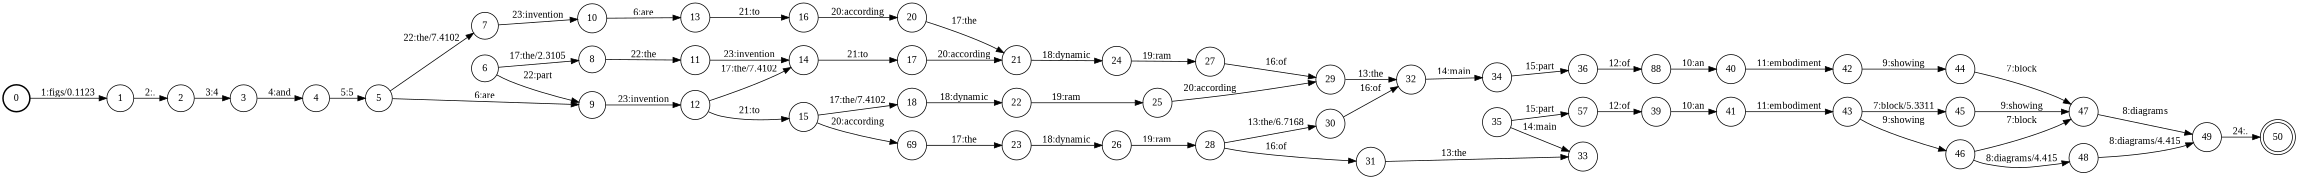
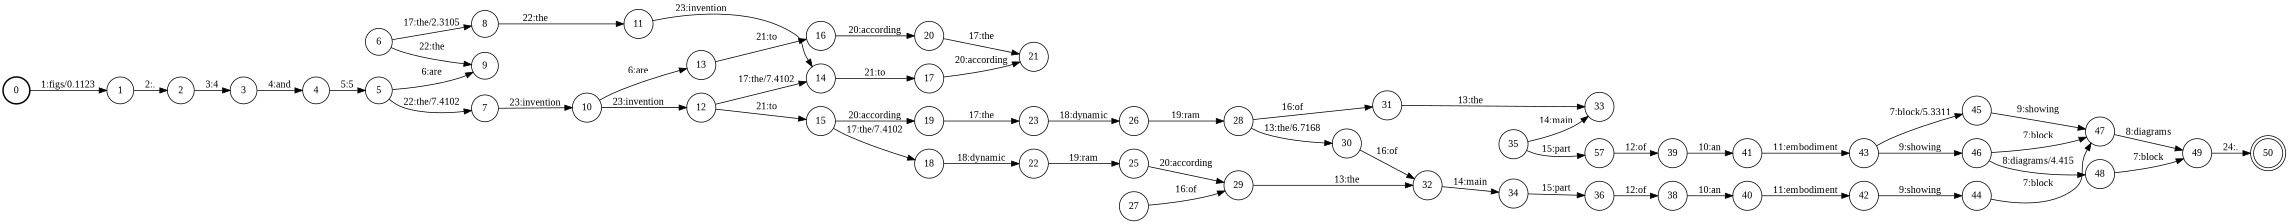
(1117, 61) -> none
(1656, 69) -> (1673, 196)
(538, 75) -> (432, 47)
(639, 105) -> (640, 108)
(2145, 141) -> (2149, 157)
(912, 145) -> (929, 121)
